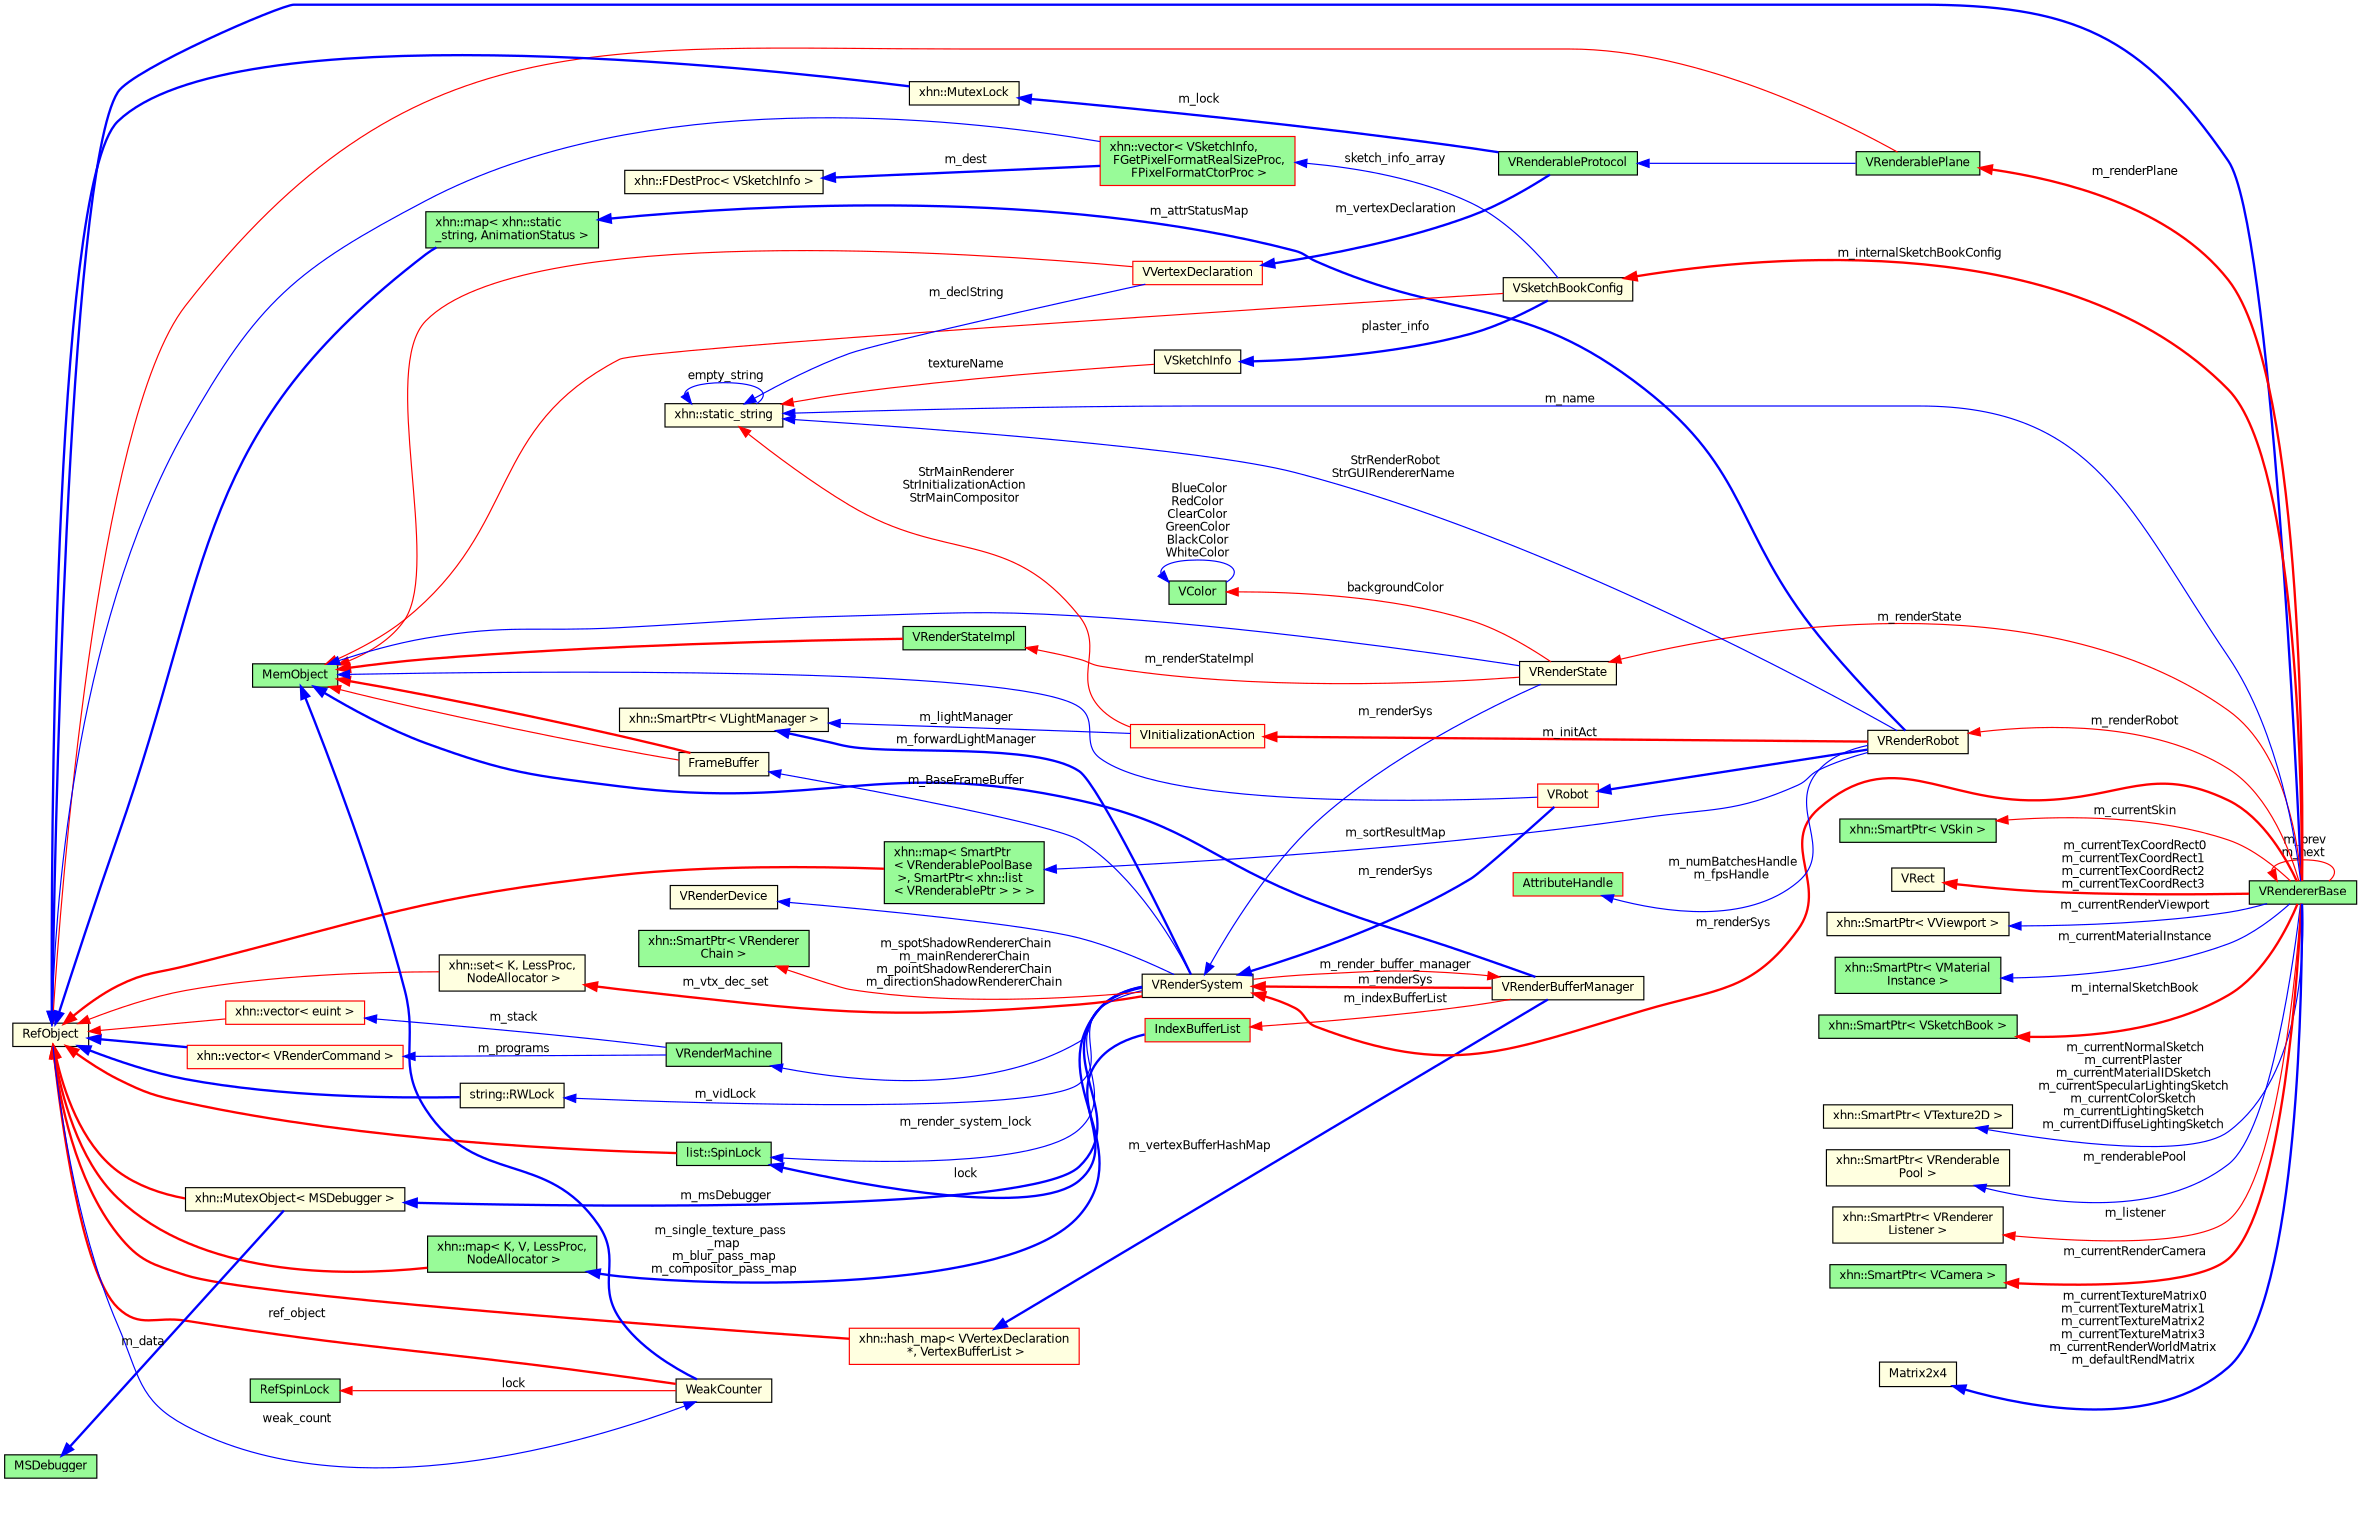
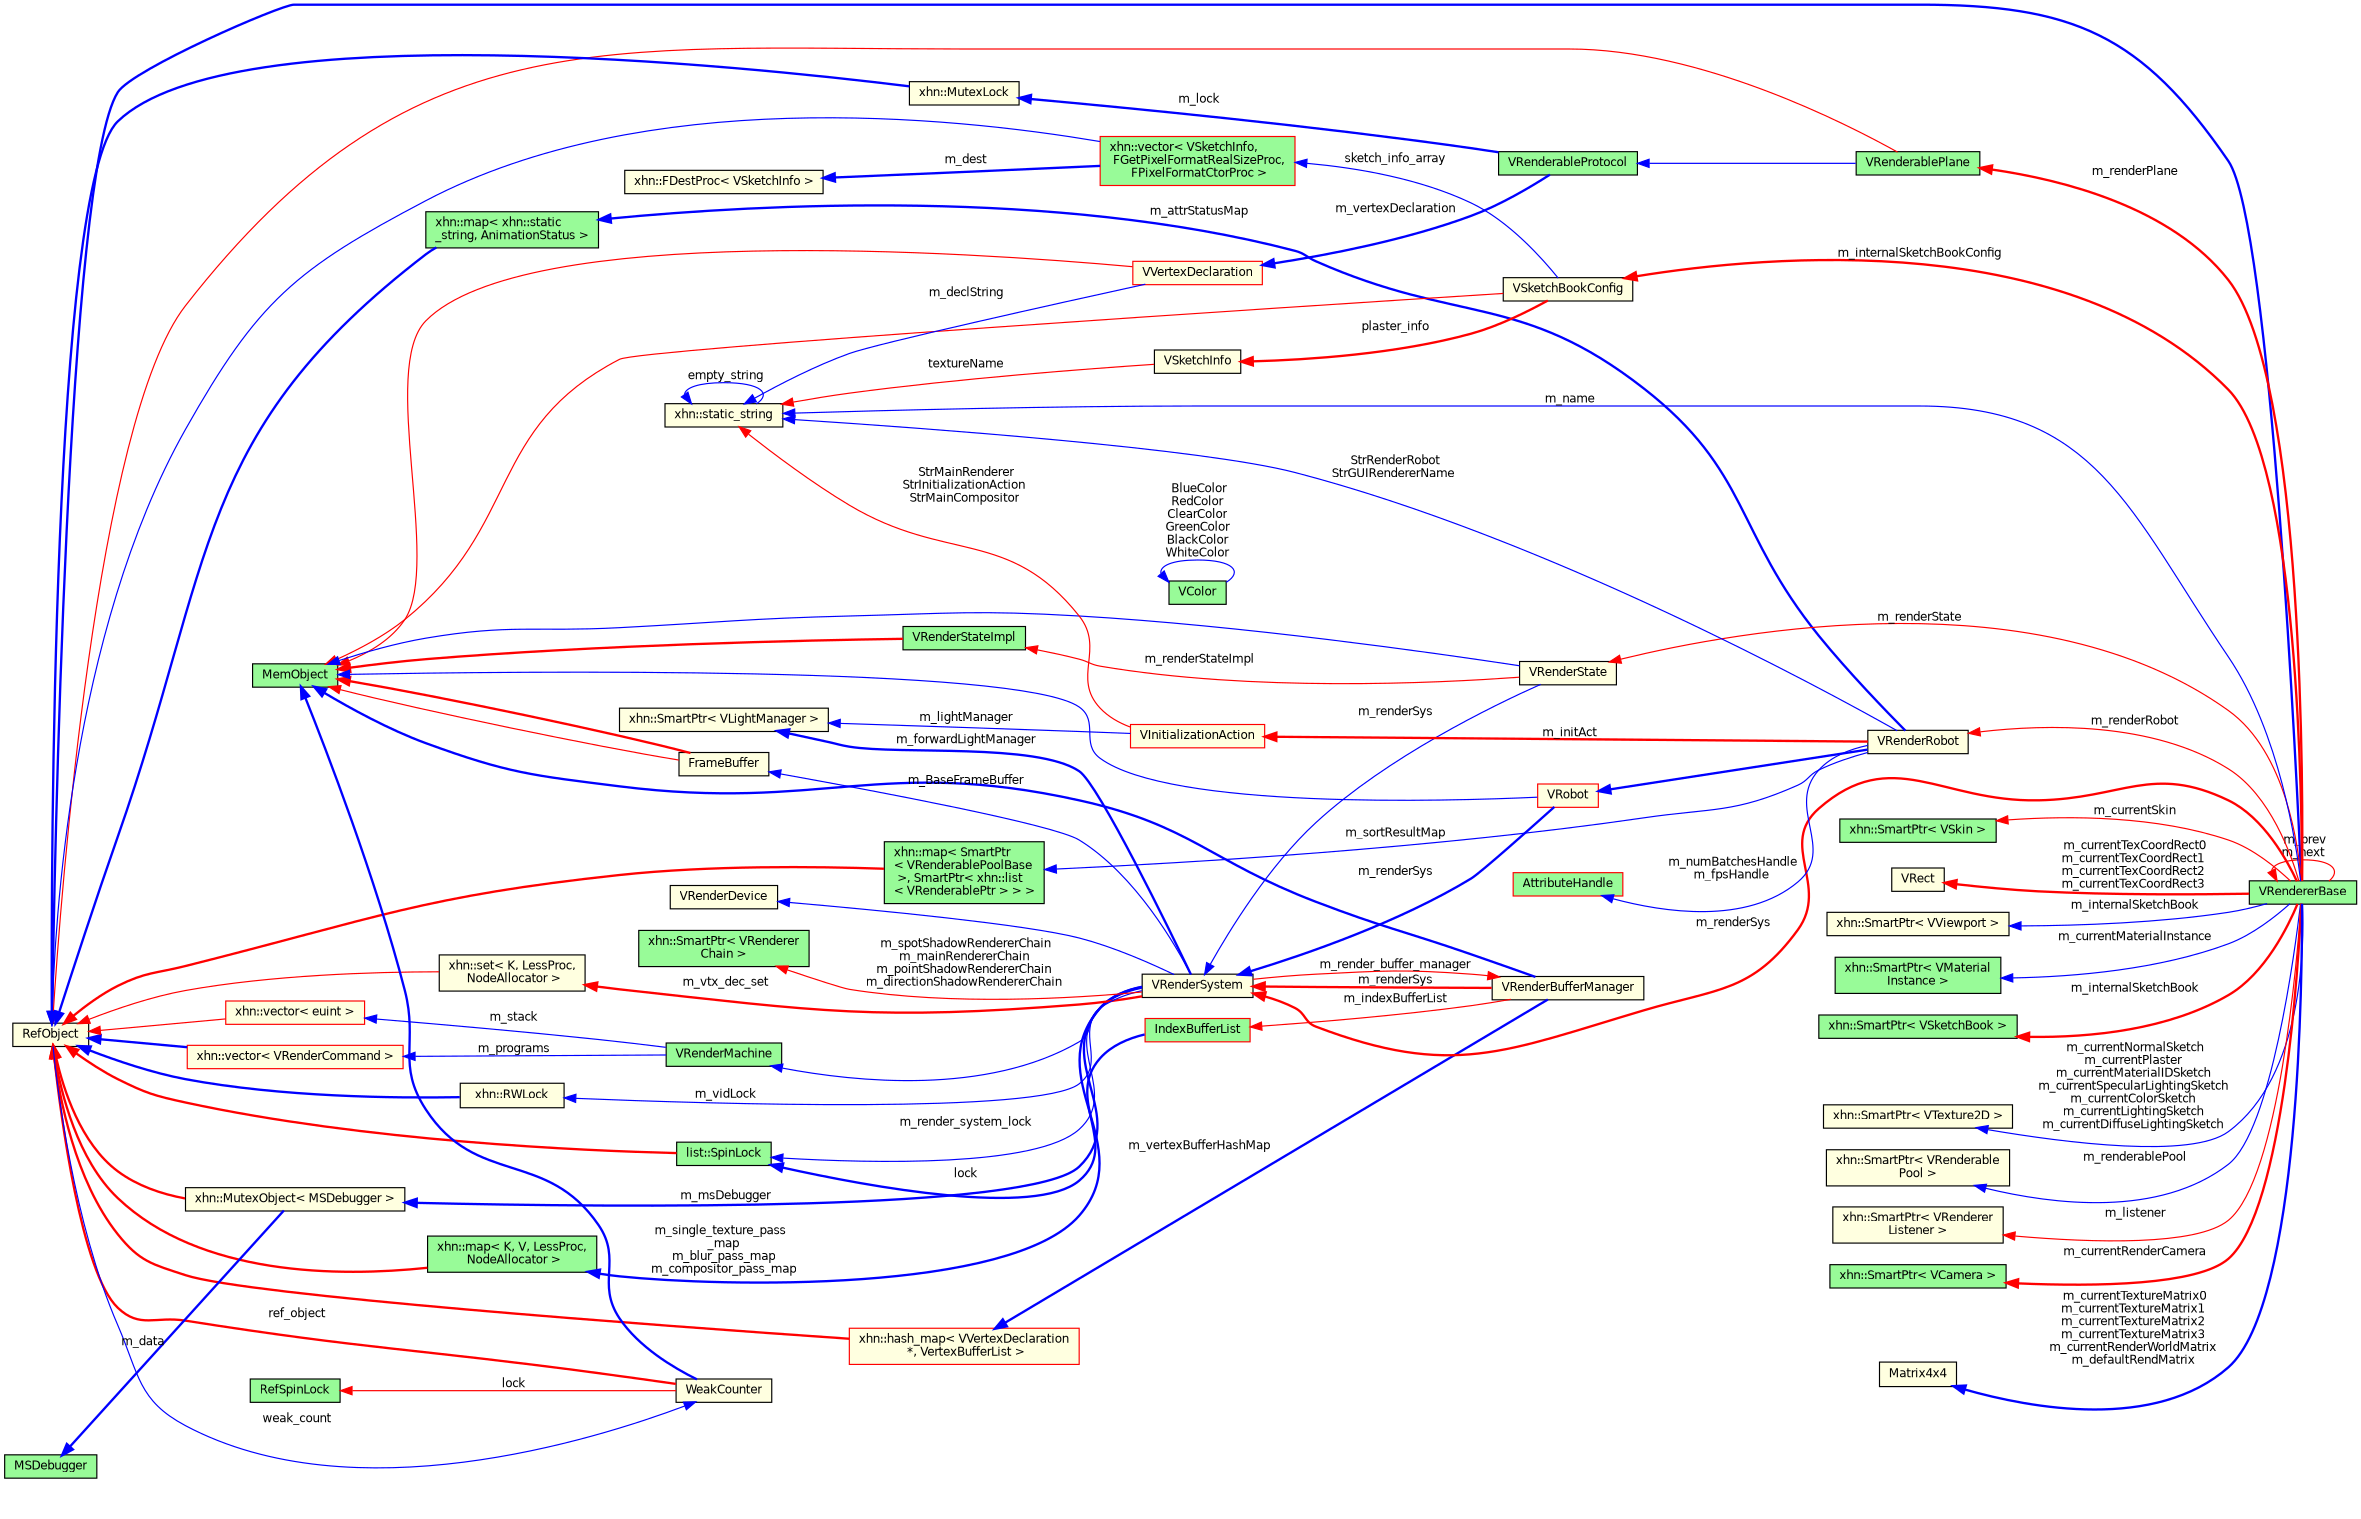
(1404, 348) -> (1404, 348)
(1400, 604) -> none
(2133, 906) -> (2133, 906)
(512, 1096) -> (512, 1096)
(1918, 1374) -> (1918, 1374)
